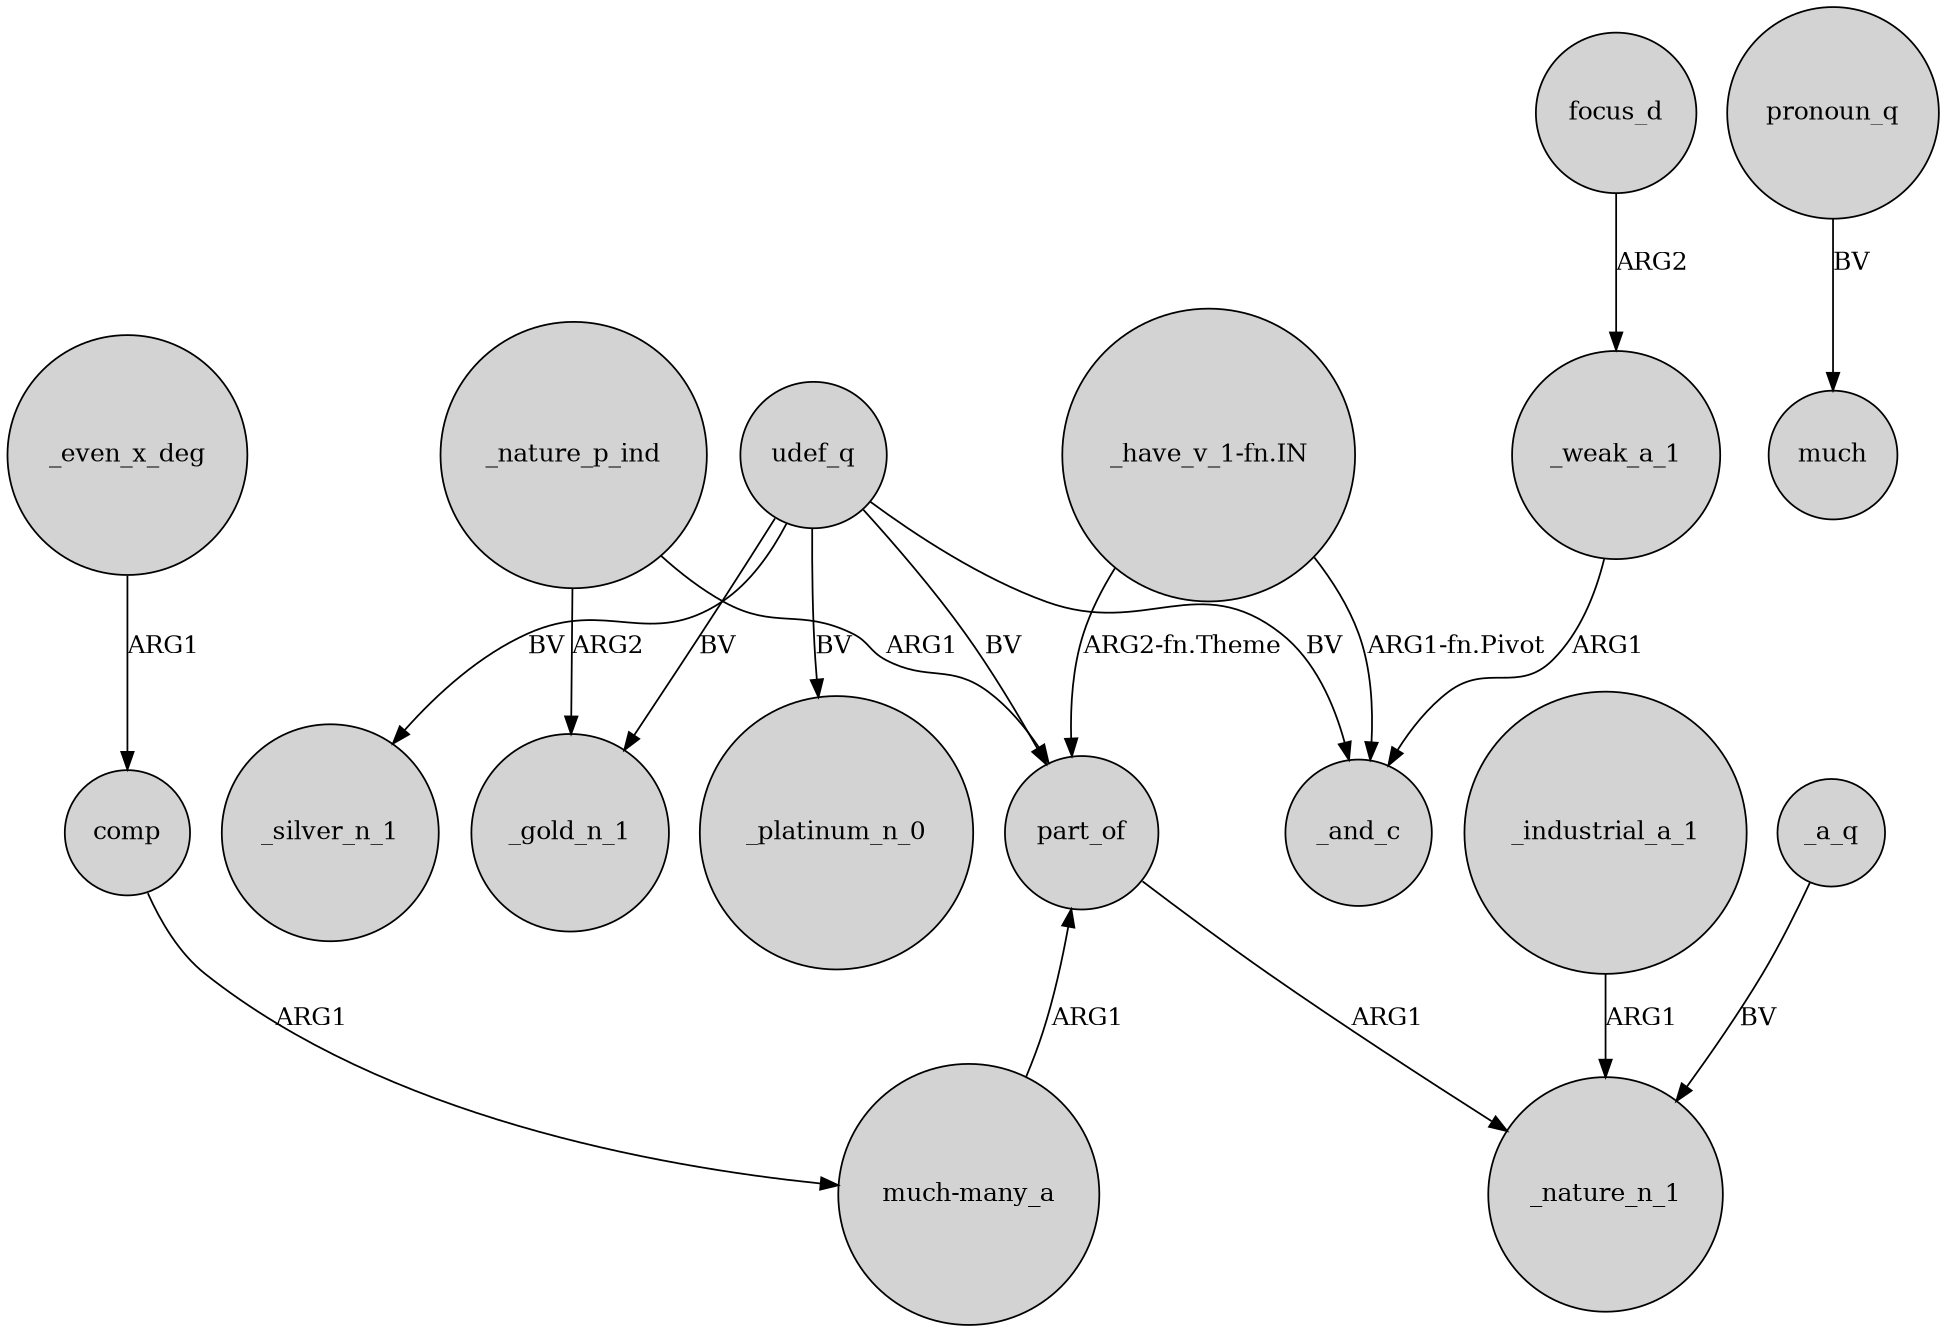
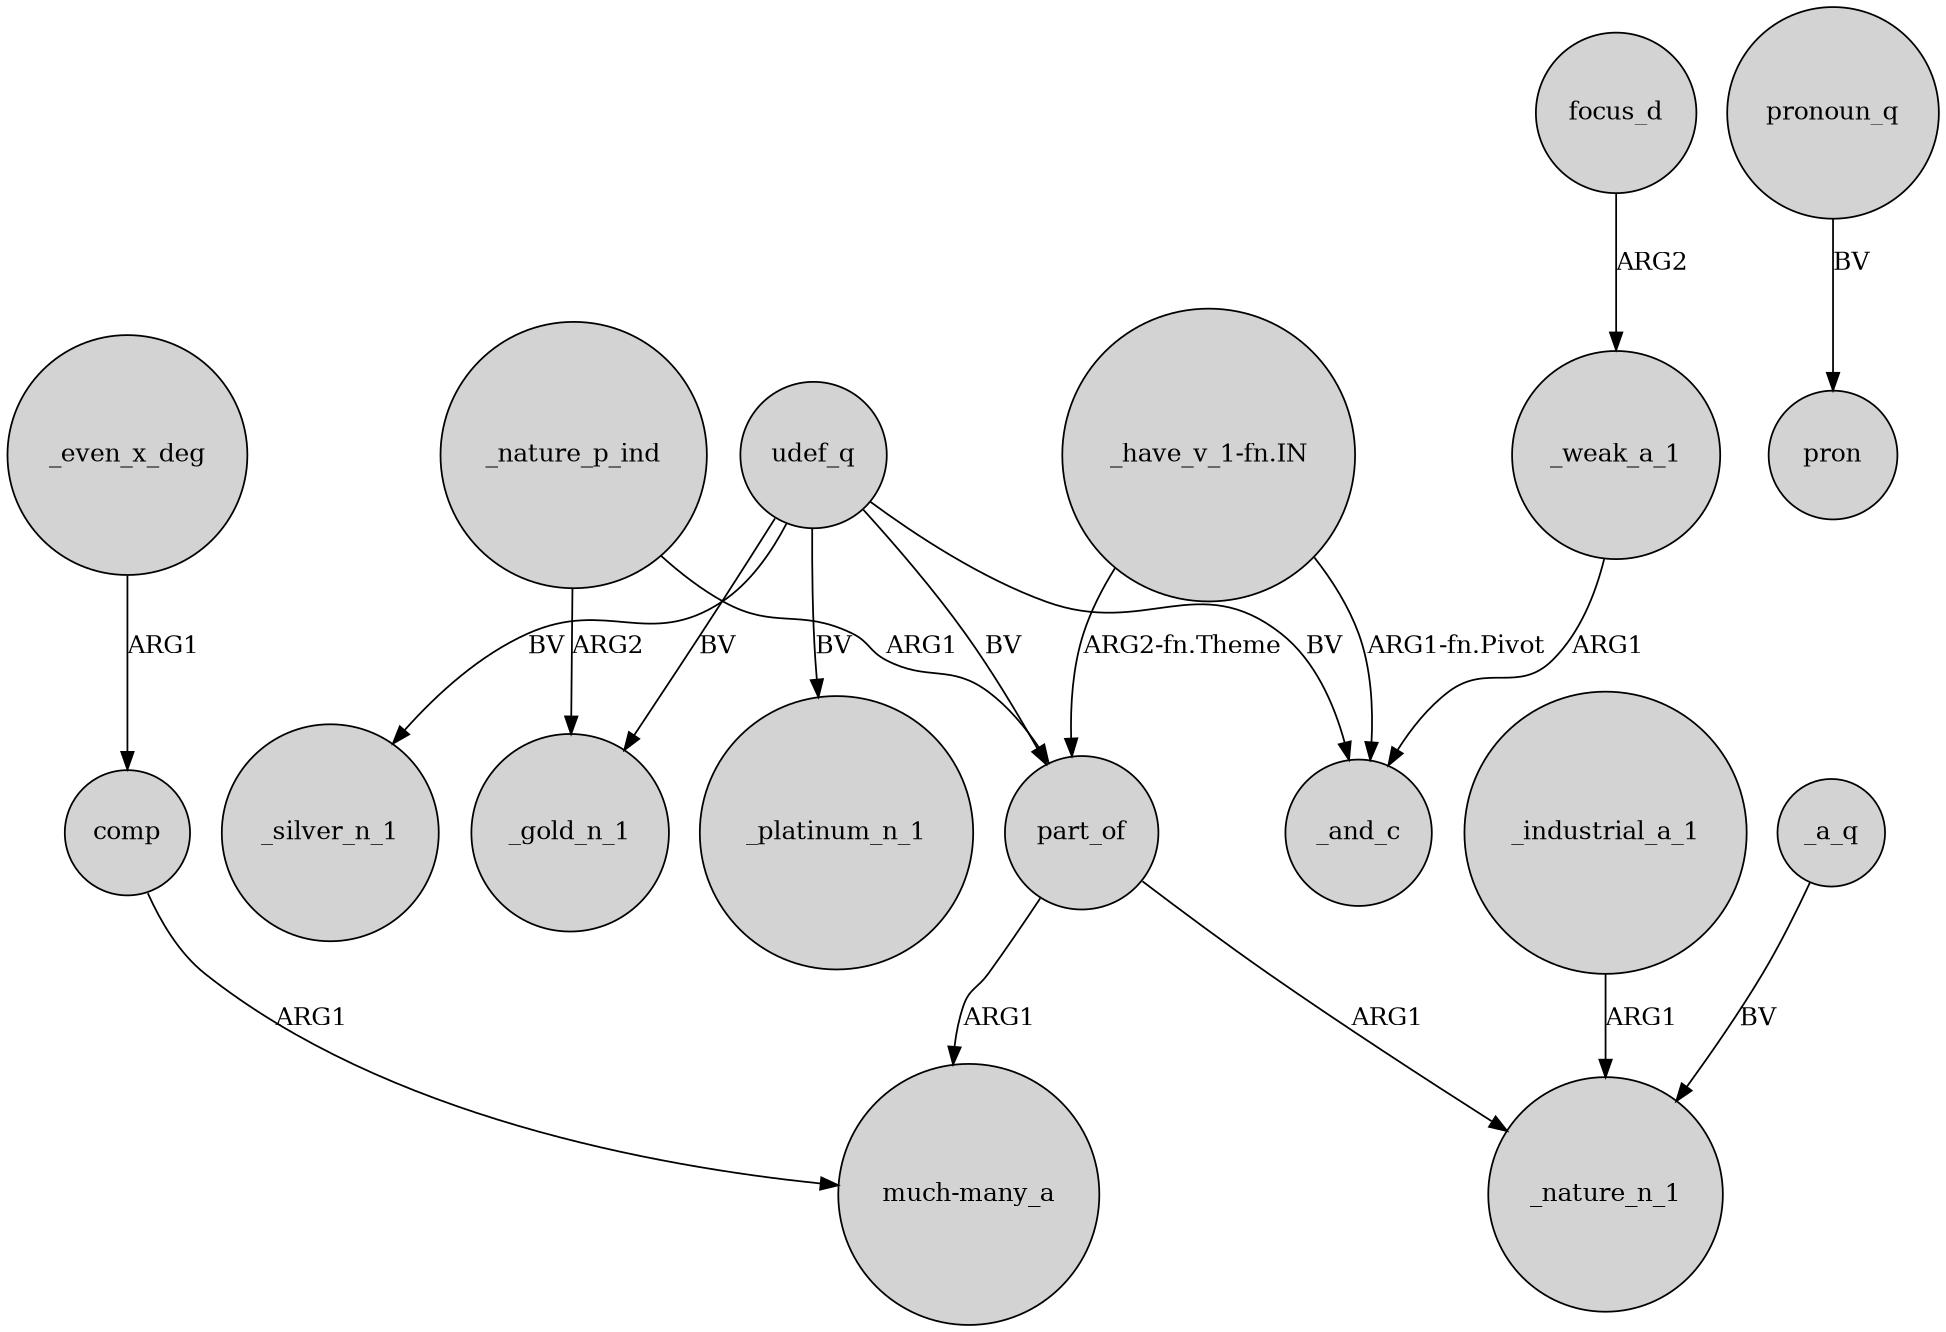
(1833, 455) -> (1833, 455)
(837, 833) -> (837, 833)
(1051, 1003) -> (991, 970)
